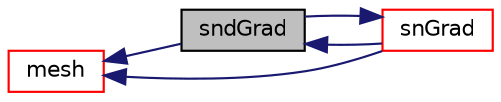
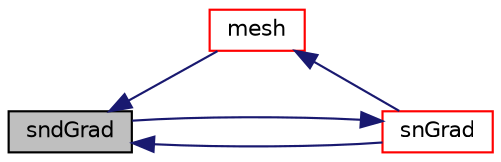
(153, 50) -> (173, 76)
